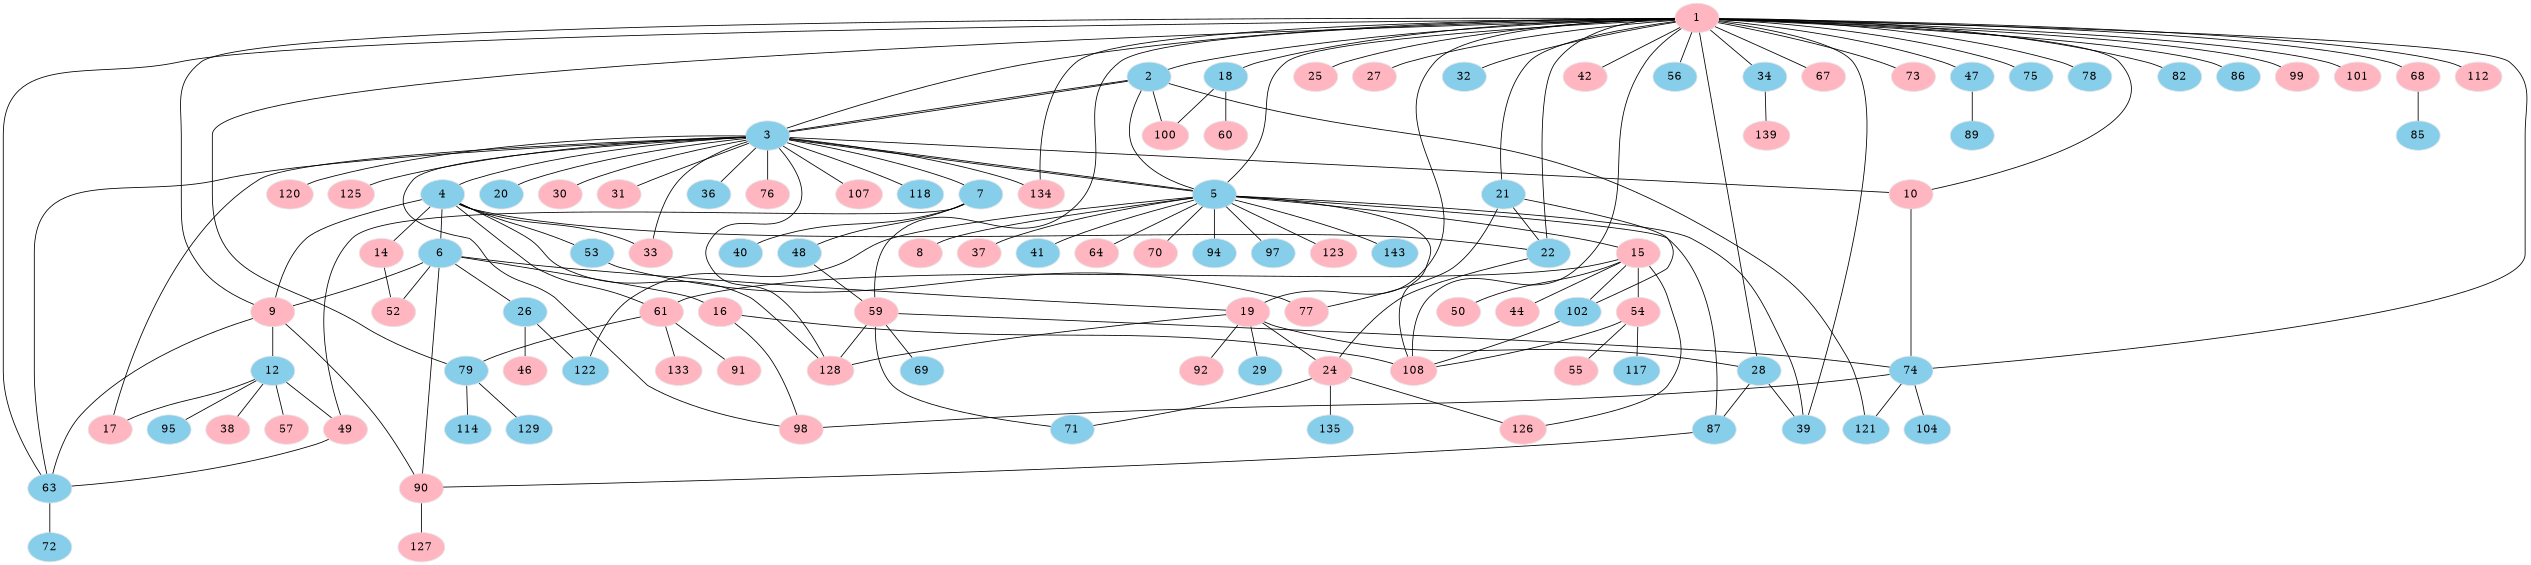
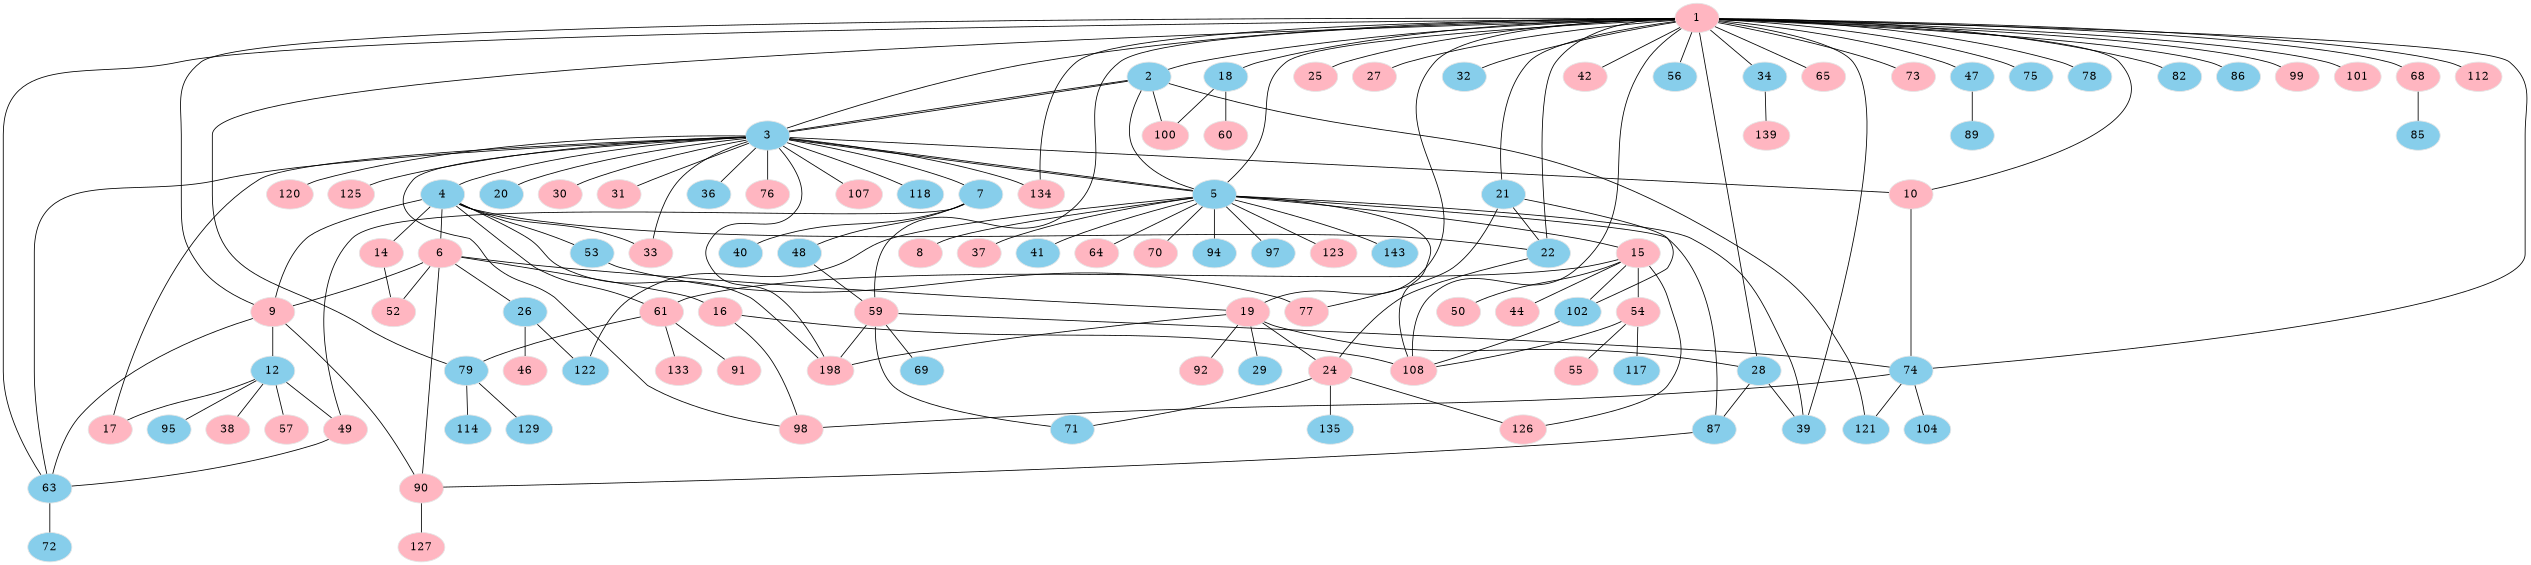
(1824, 77) -> (1824, 77)
(440, 253) -> (440, 253)
(831, 371) -> (831, 371)
